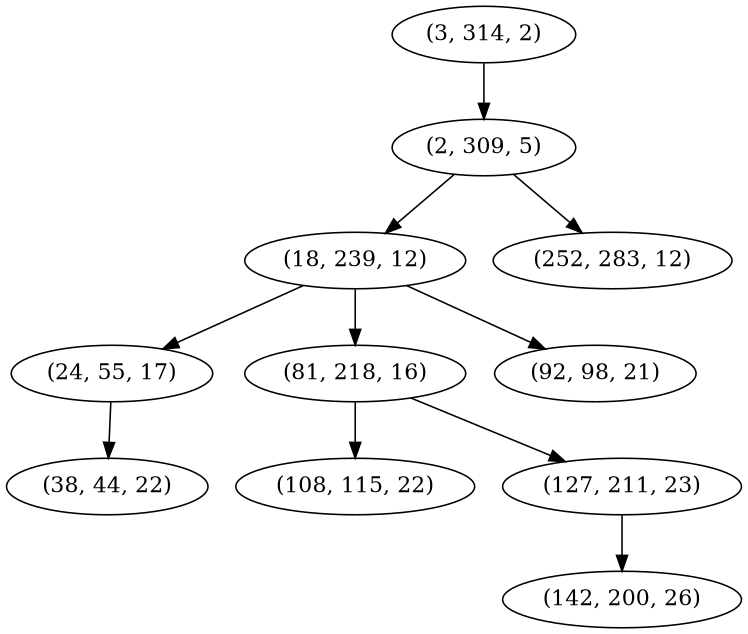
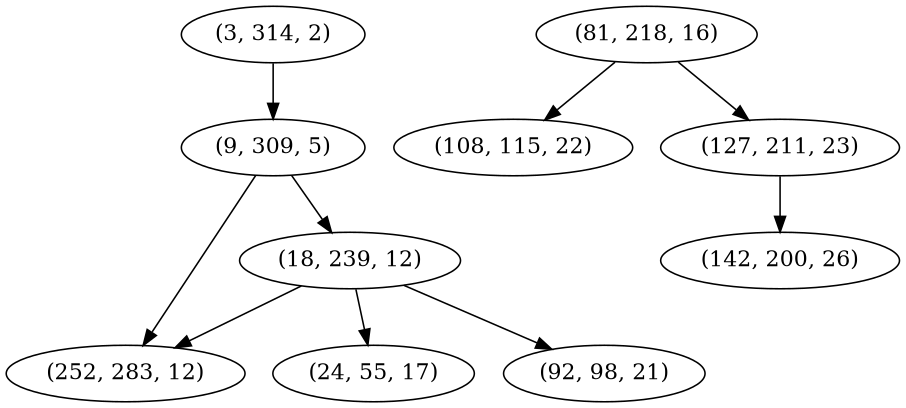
(484, 148) -> (273, 148)
(355, 309) -> (245, 313)
(107, 487) -> none
